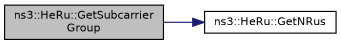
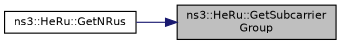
(178, 22) -> (151, 22)
